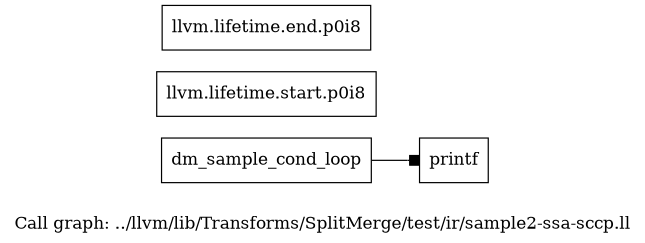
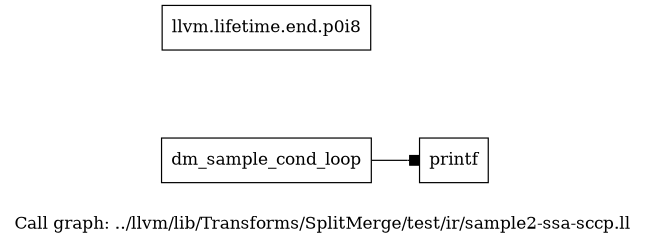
(266, 94) -> none
